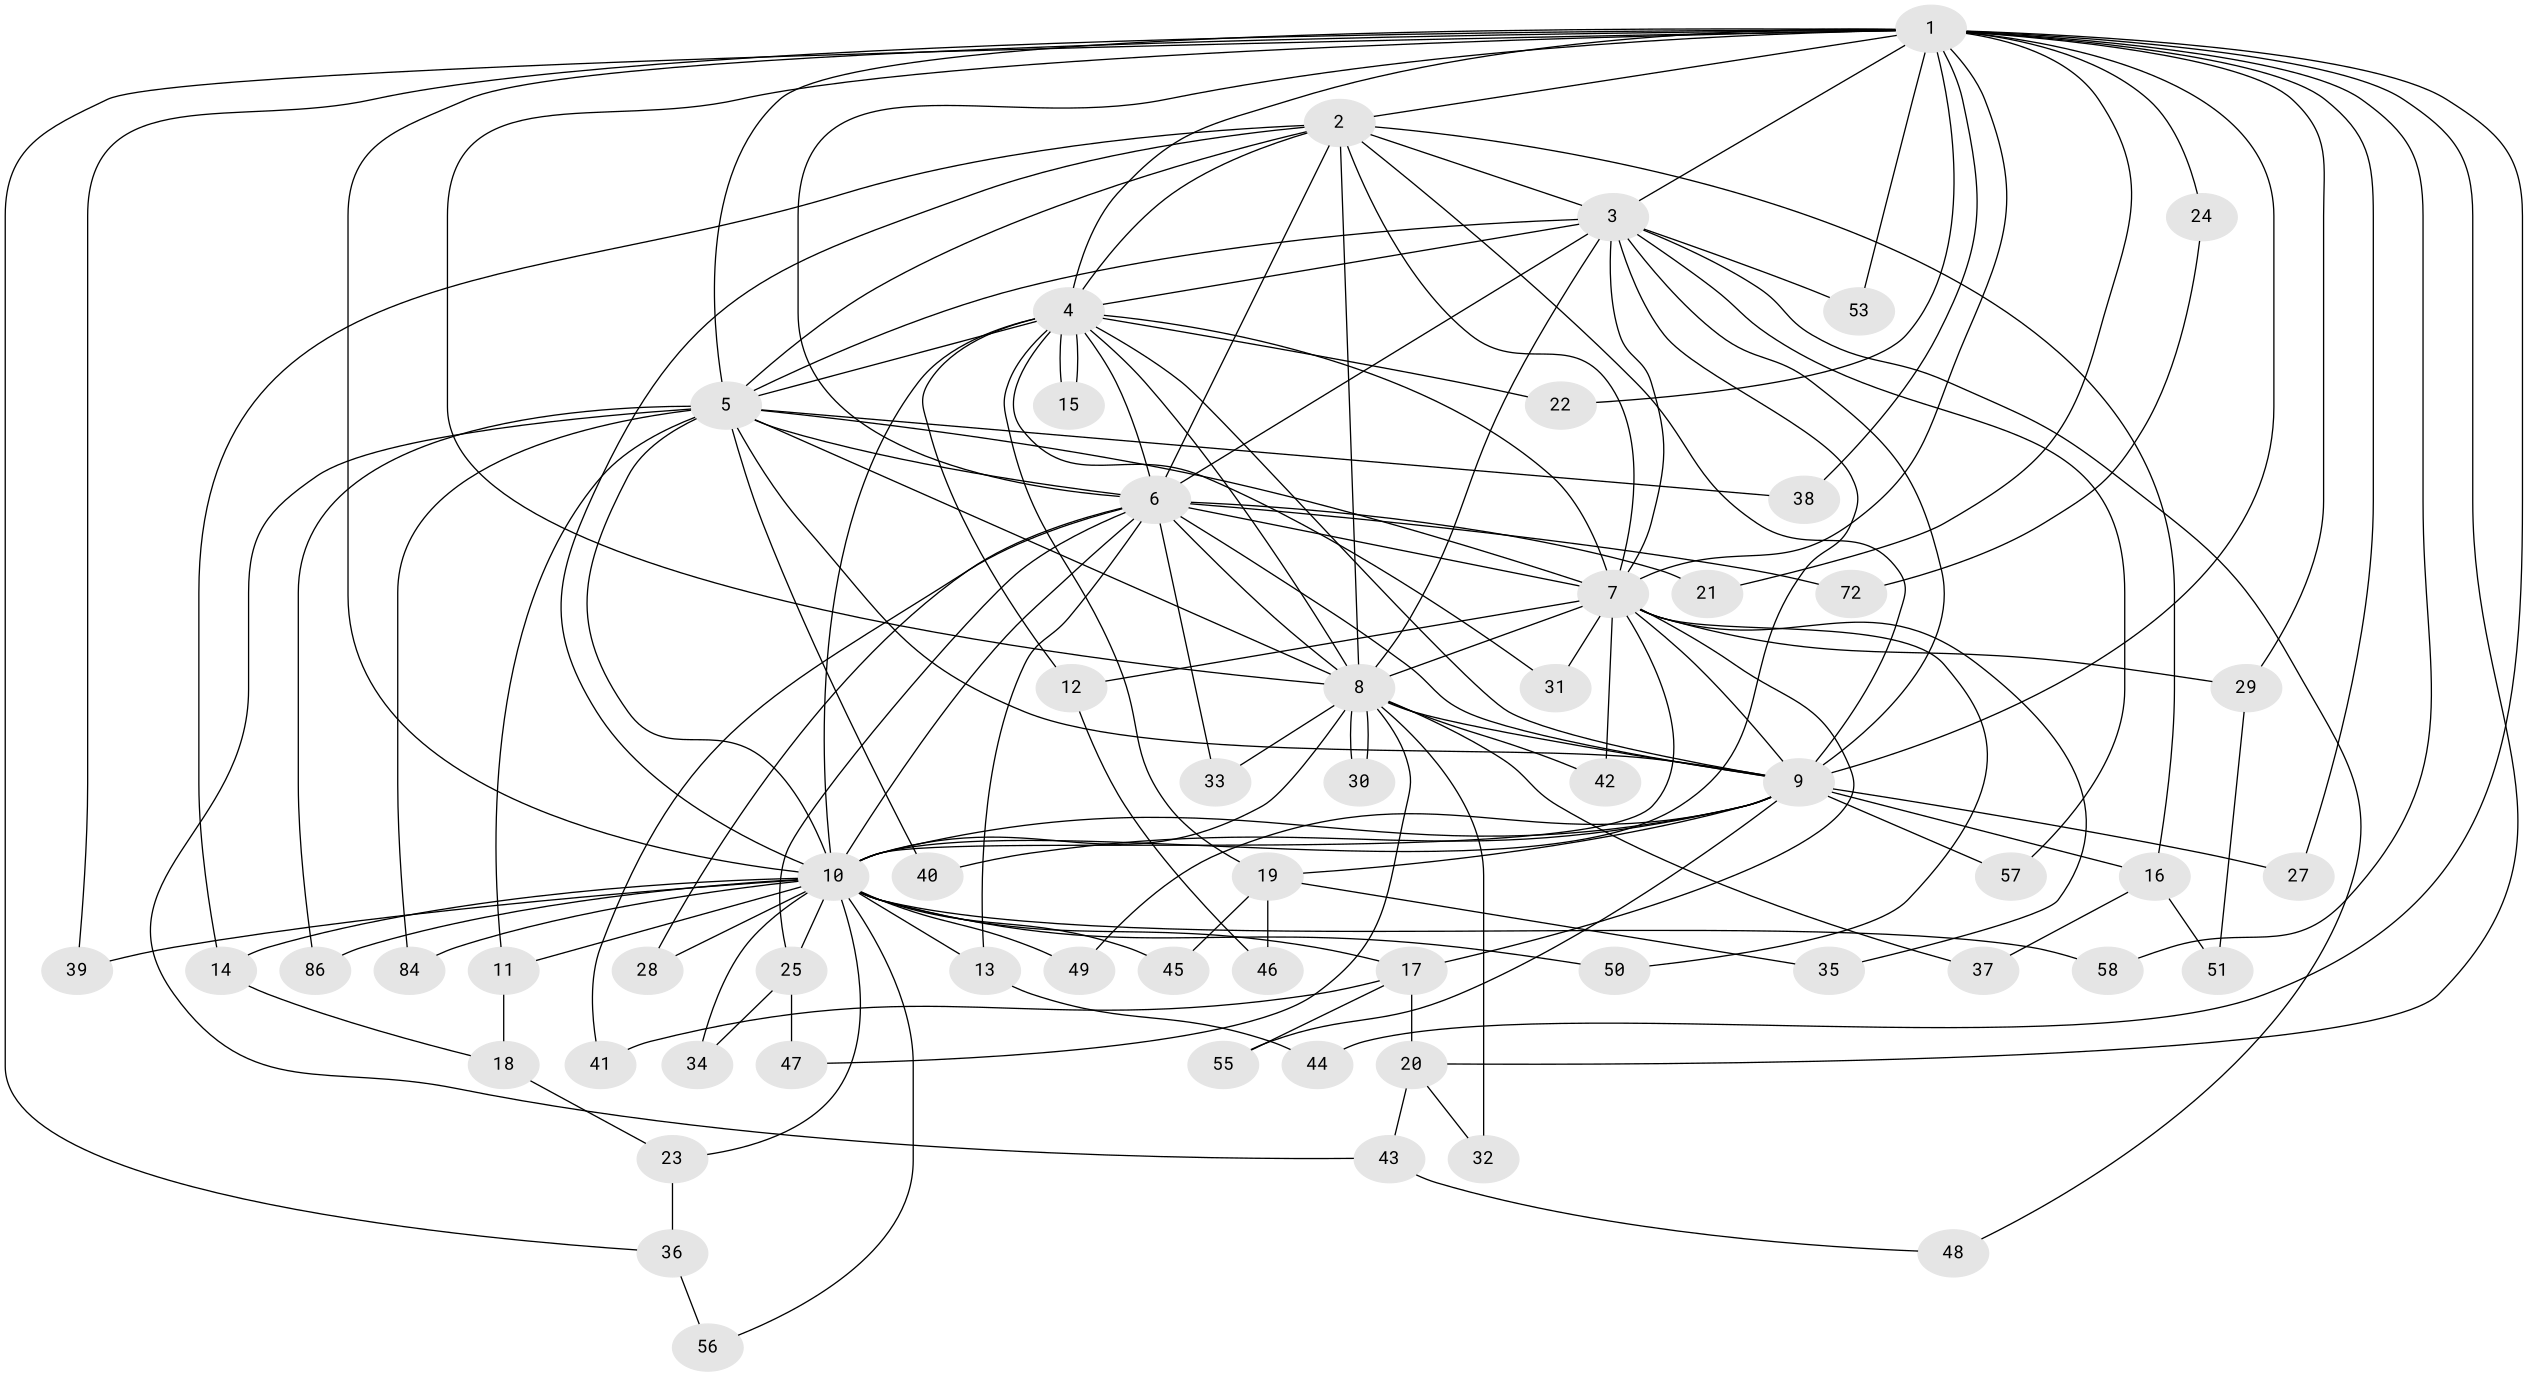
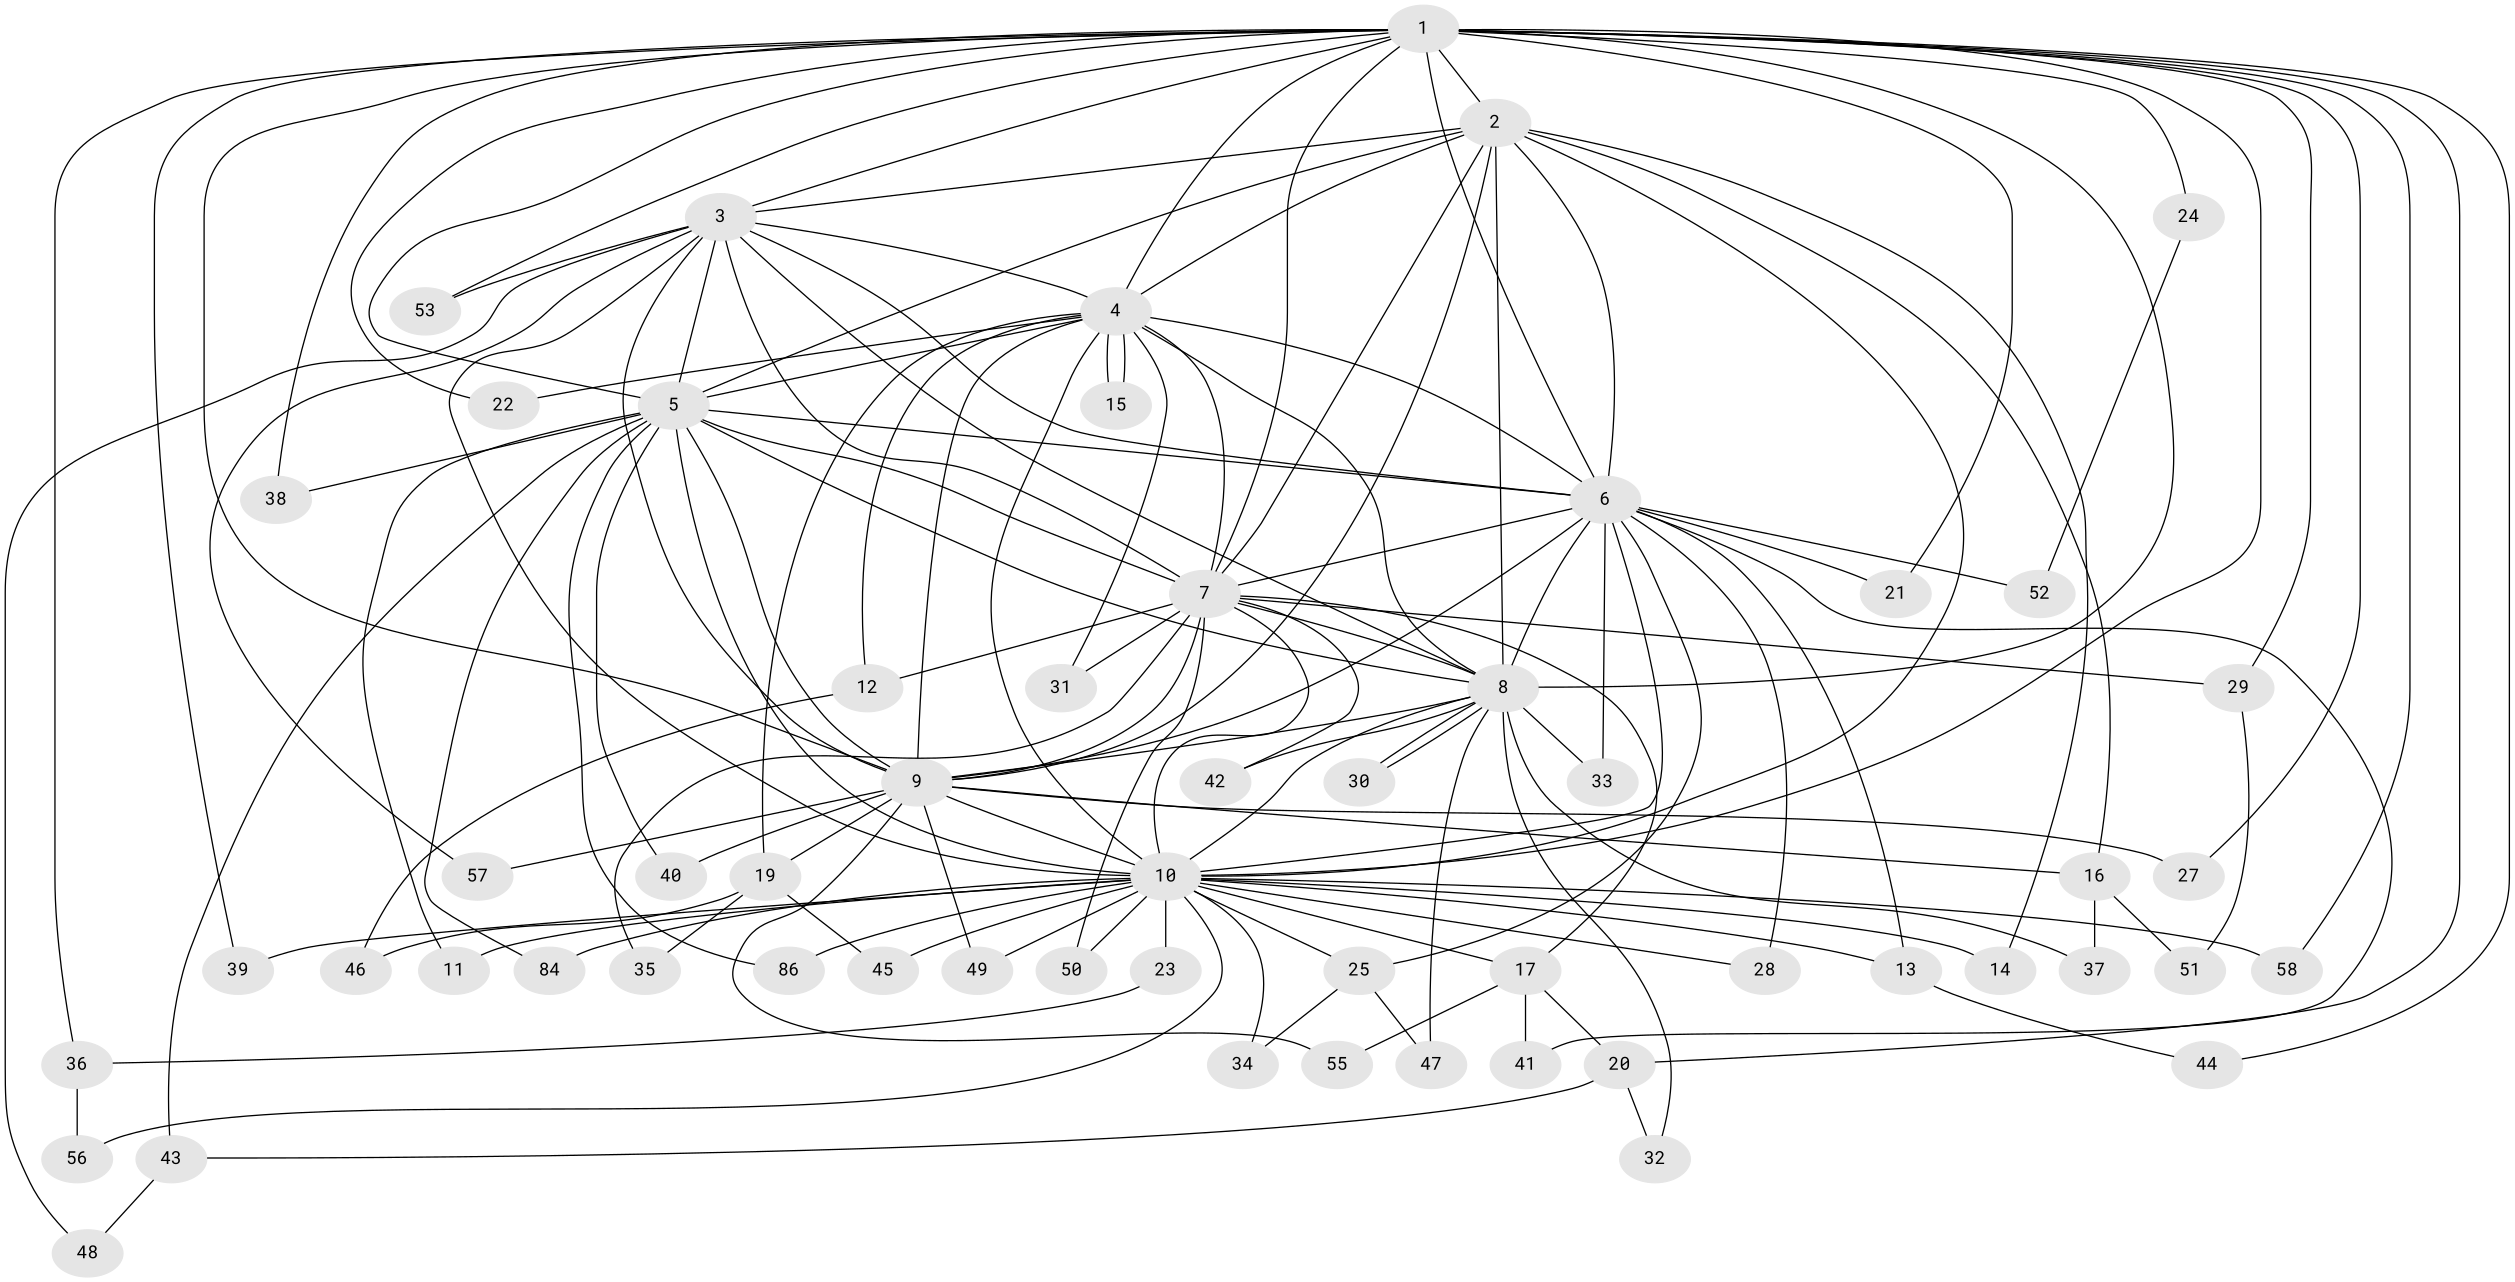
(1851, 594) -> (2040, 594)
(504, 1065) -> none
